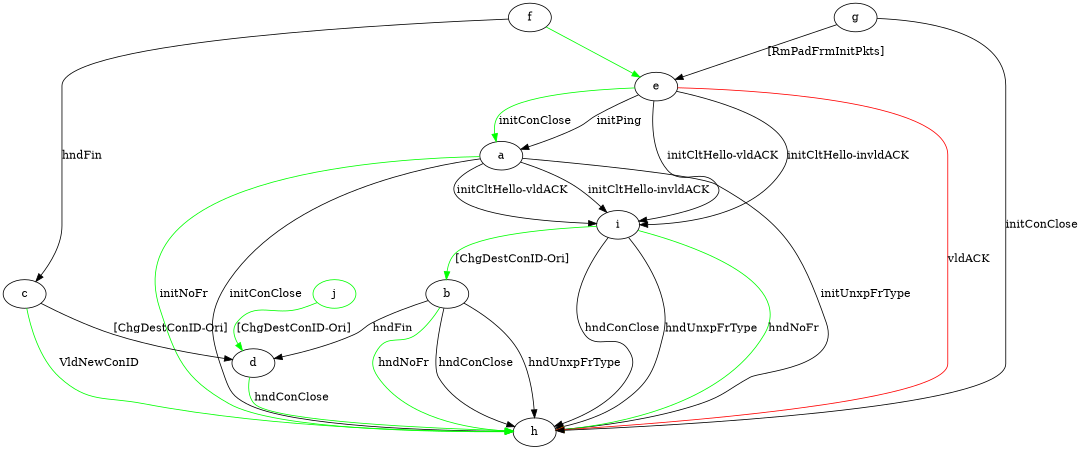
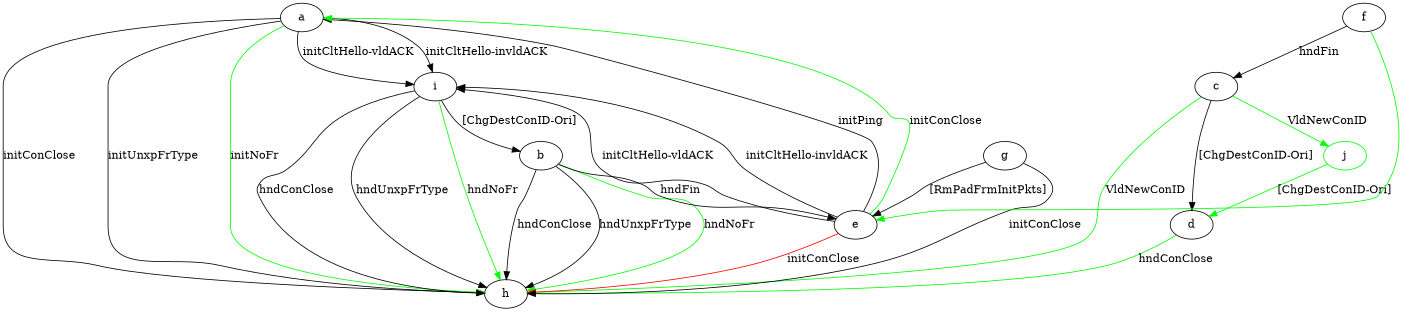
none -> (1277, 119)
(514, 234) -> (471, 133)
(971, 259) -> (825, 259)
(357, 333) -> (704, 206)
